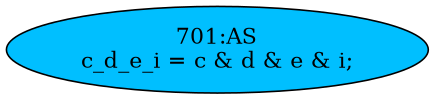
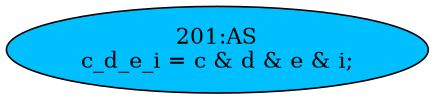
(217, 50) -> (217, 50)
